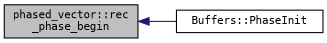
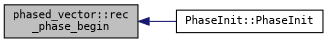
(250, 21) -> (250, 21)
